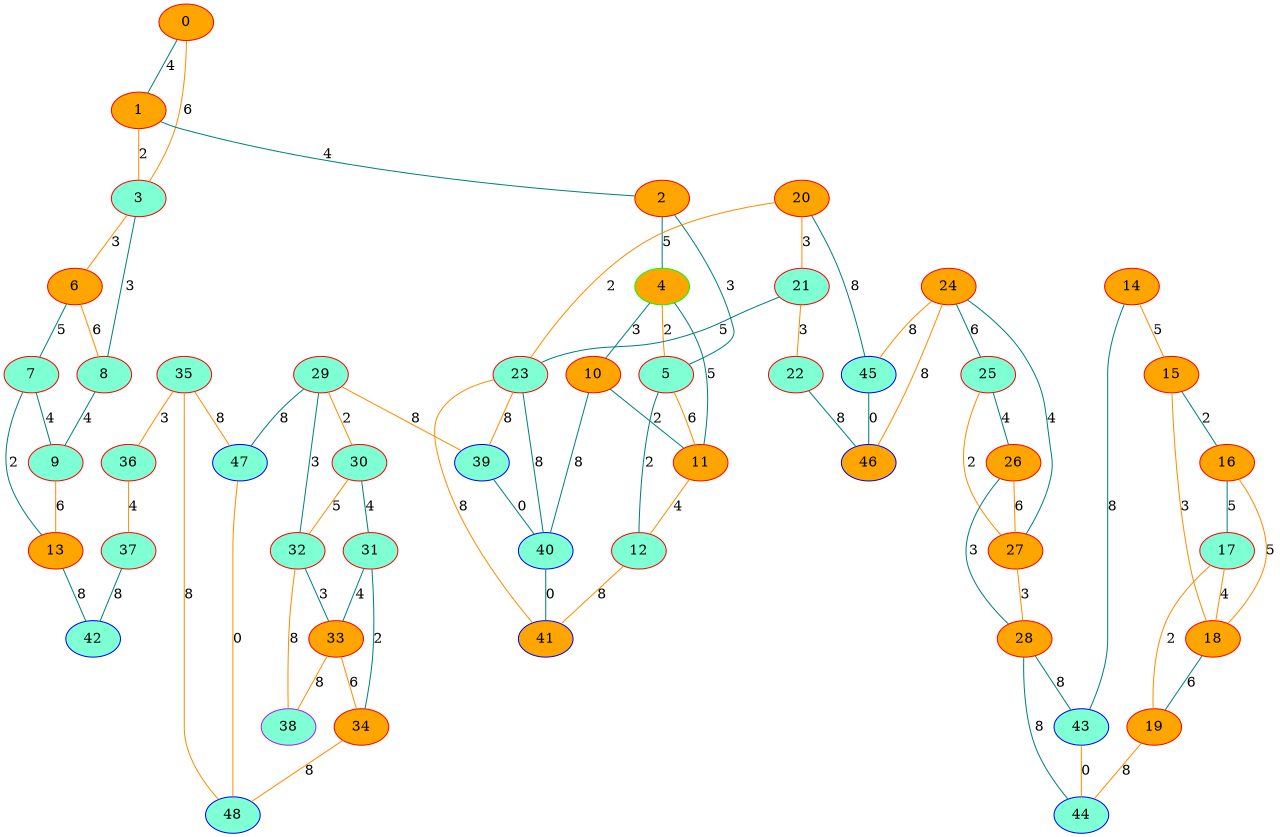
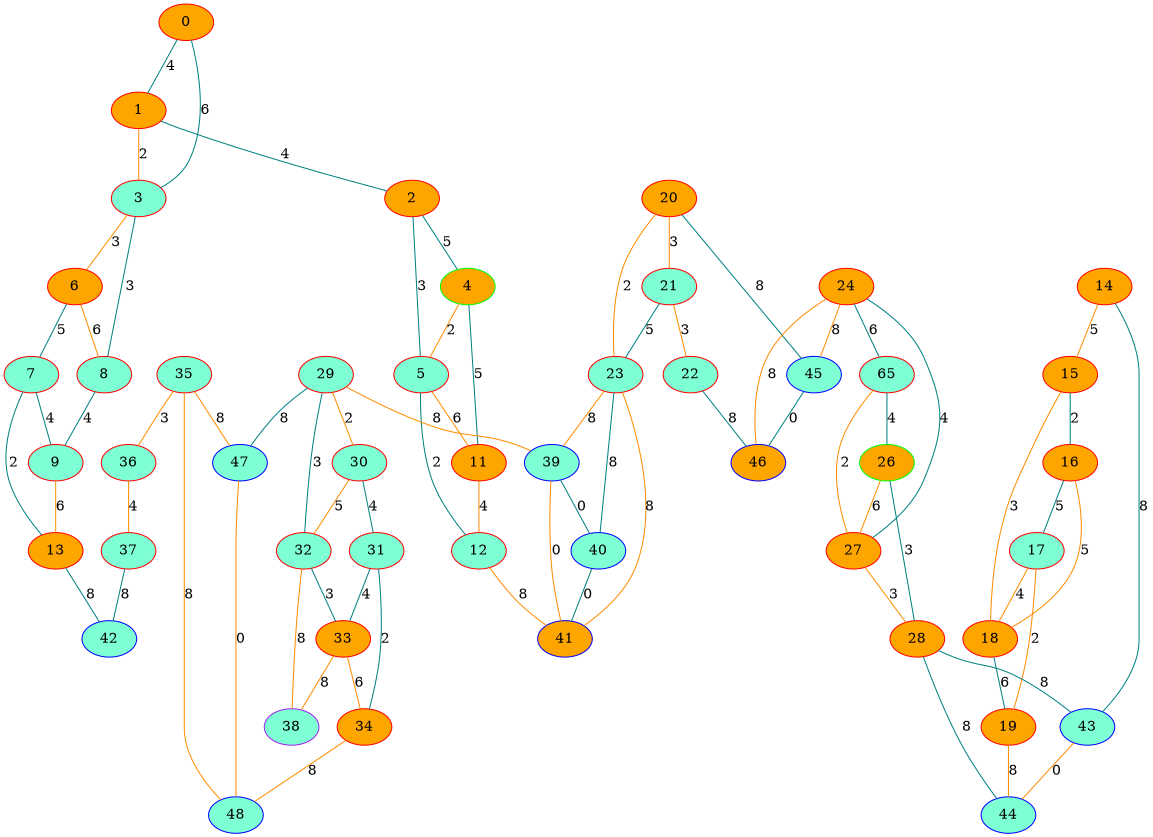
(179, 114) -> (199, 121)
(593, 375) -> none
(988, 375) -> (887, 375)
(1014, 463) -> (887, 463)
none -> (551, 551)
